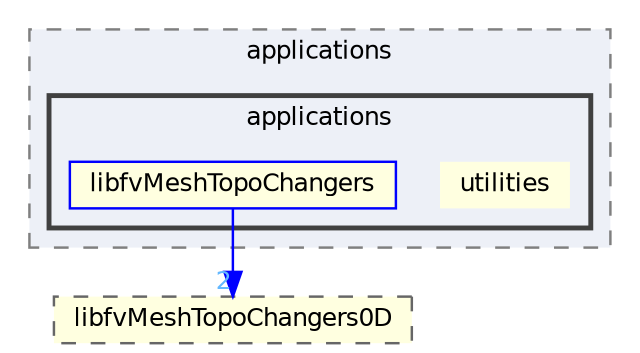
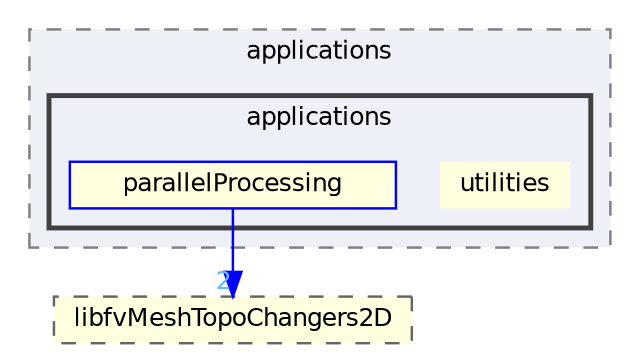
(233, 185) -> (233, 185)
(233, 320) -> (233, 320)
